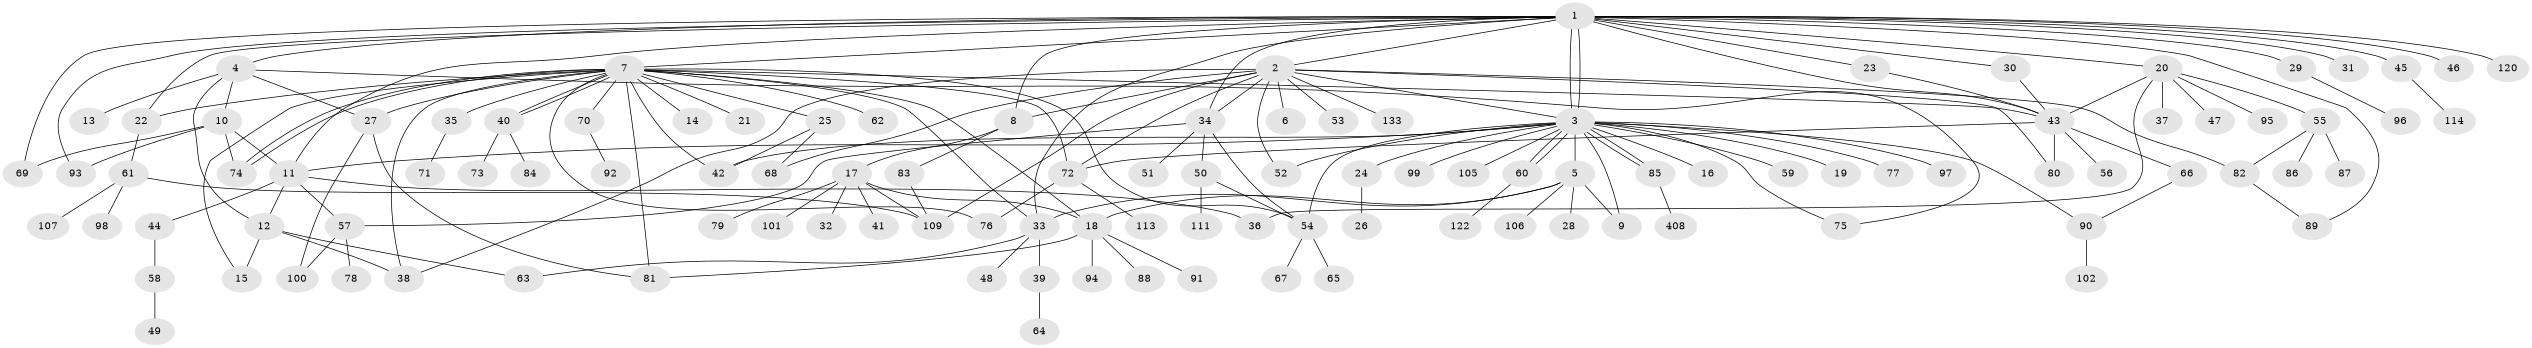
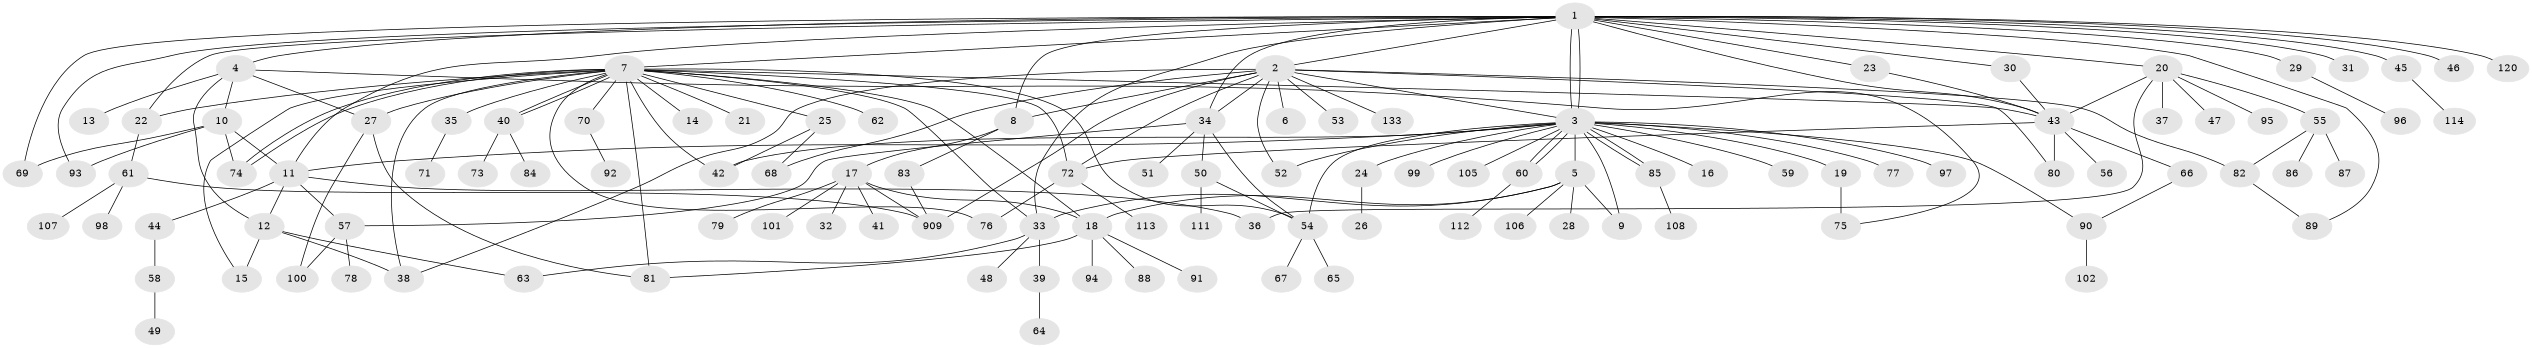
(1729, 158) -> (1841, 200)
(933, 226) -> (933, 226)
(1460, 226) -> (1460, 226)
(1676, 226) -> (1676, 226)
